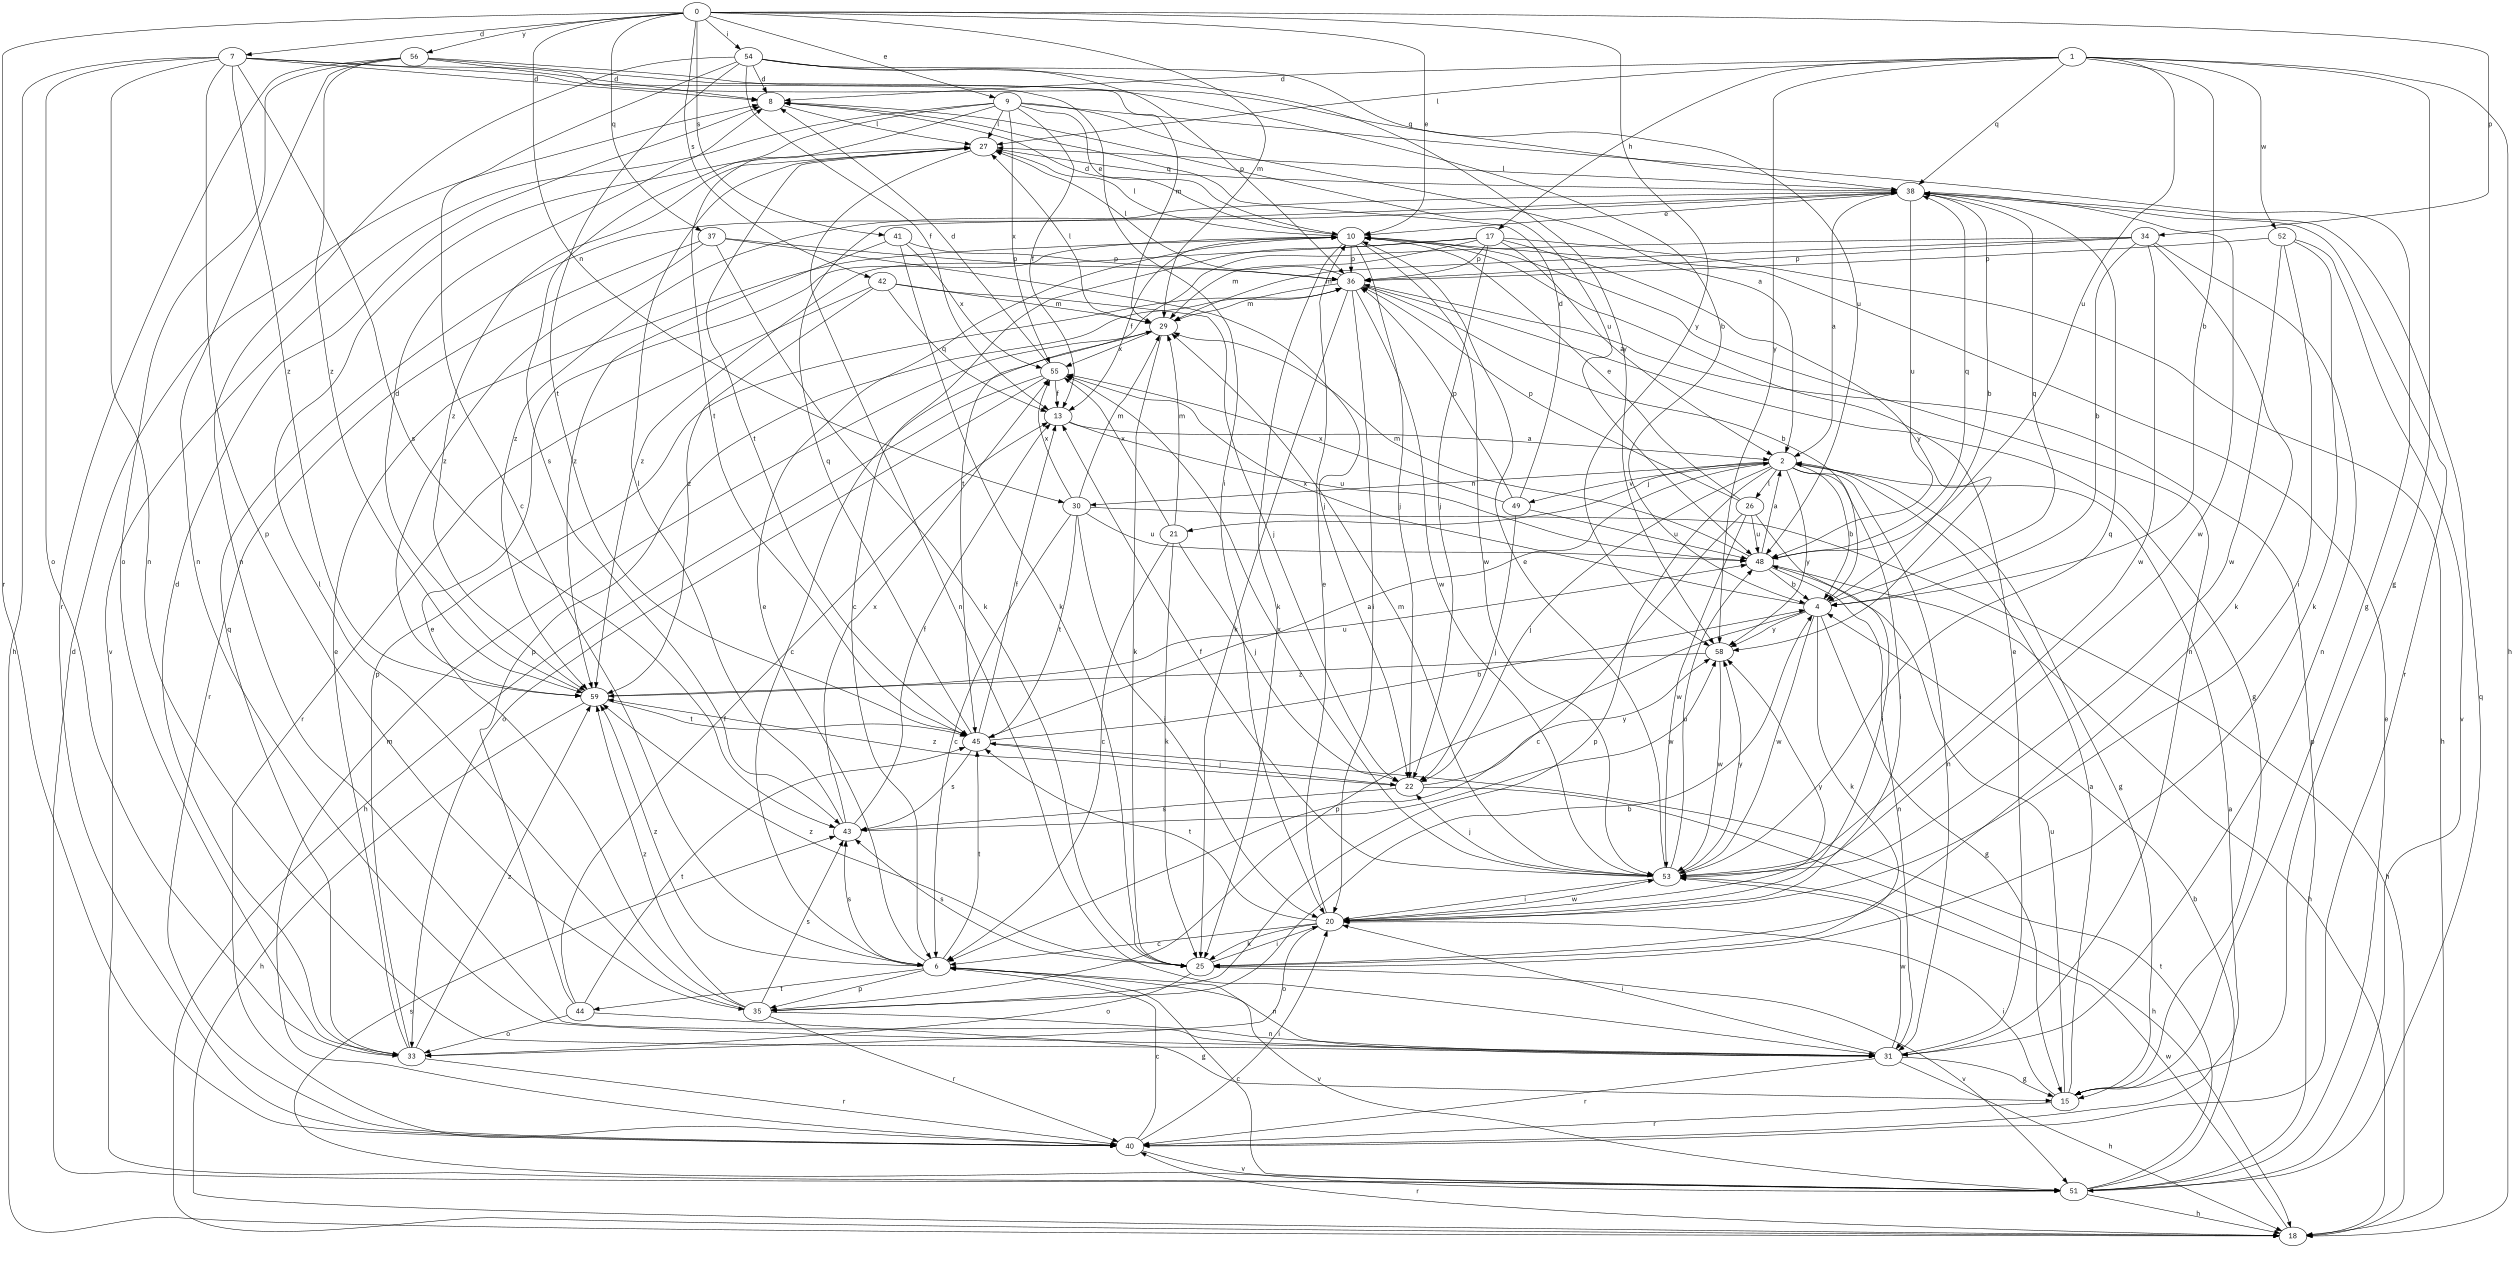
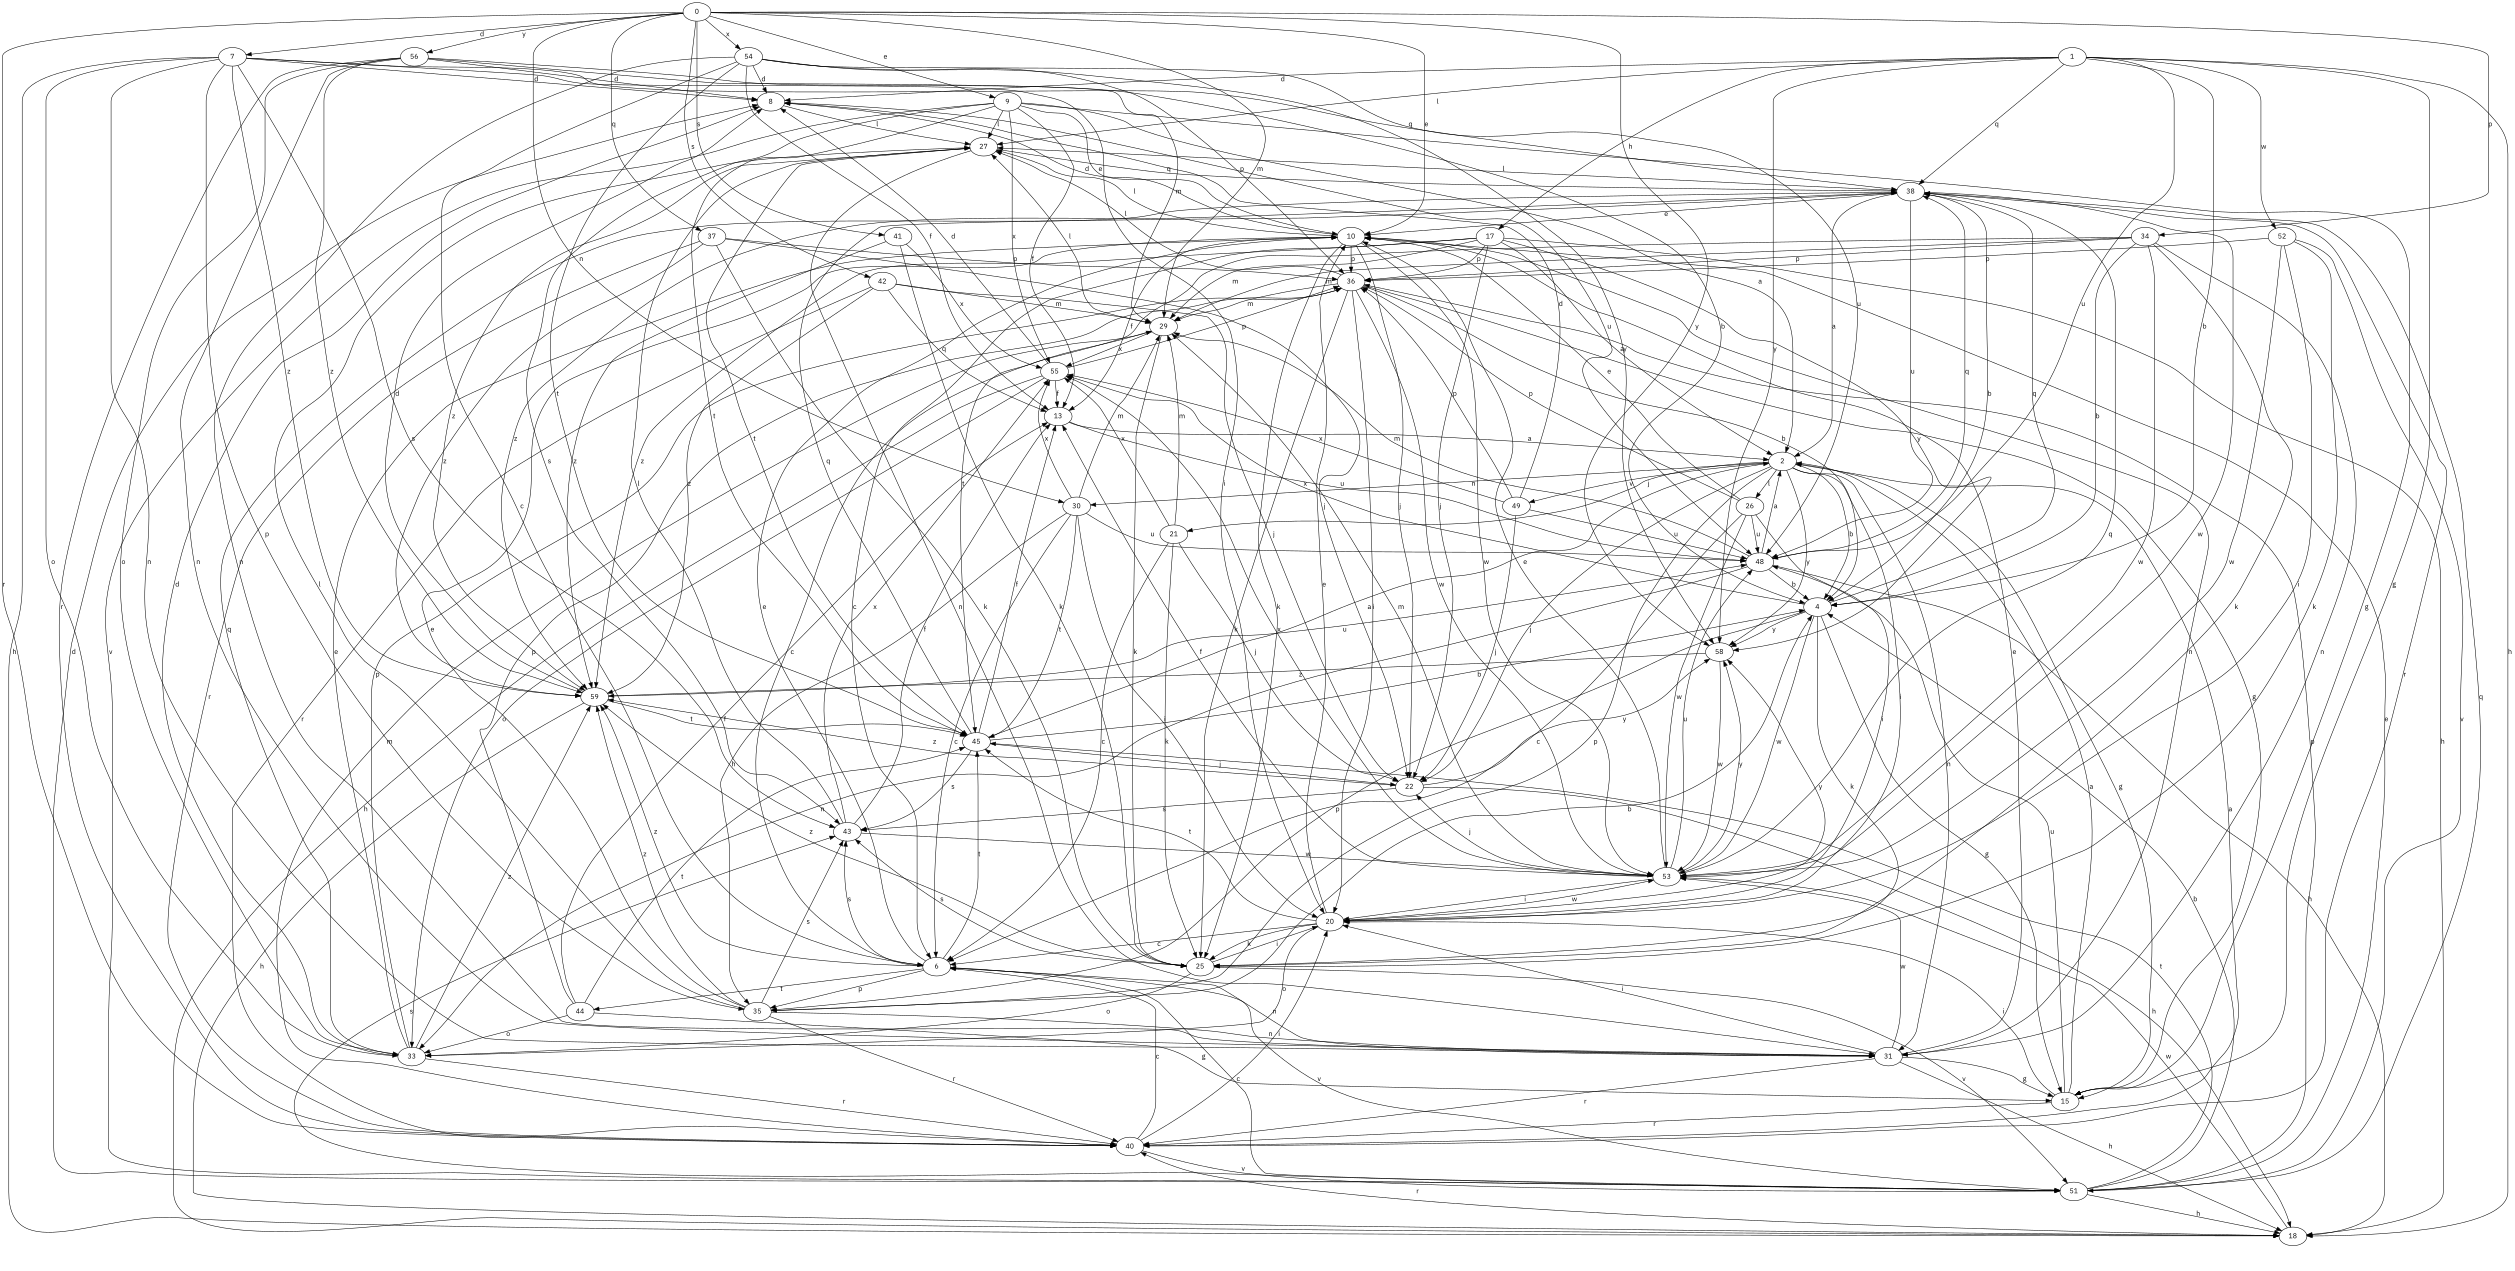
(728, 34) -> (728, 34)
(1067, 259) -> (1201, 330)
(2029, 624) -> (791, 699)
(1889, 764) -> (1063, 774)
(1312, 816) -> (1254, 854)
